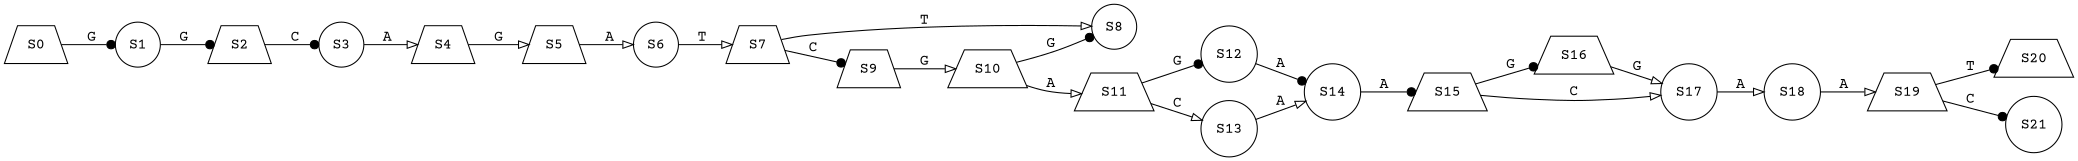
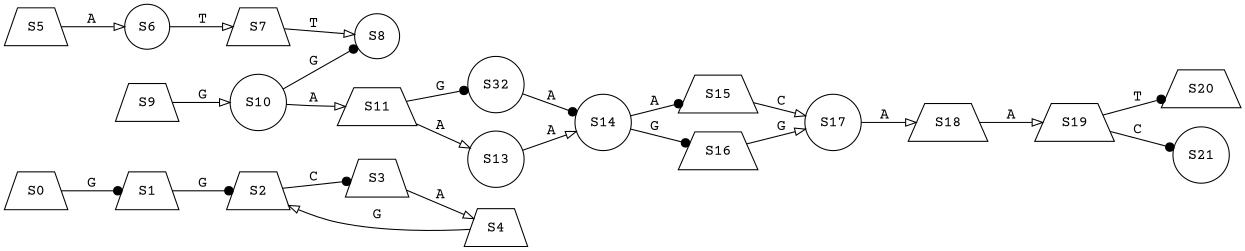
(138, 45) -> (147, 191)
(341, 45) -> (377, 178)
(493, 45) -> (383, 229)
(1229, 54) -> (496, 85)
(811, 56) -> none
(988, 69) -> (258, 102)
(1502, 76) -> (656, 135)
(1792, 92) -> (948, 122)
(1177, 103) -> (440, 125)
